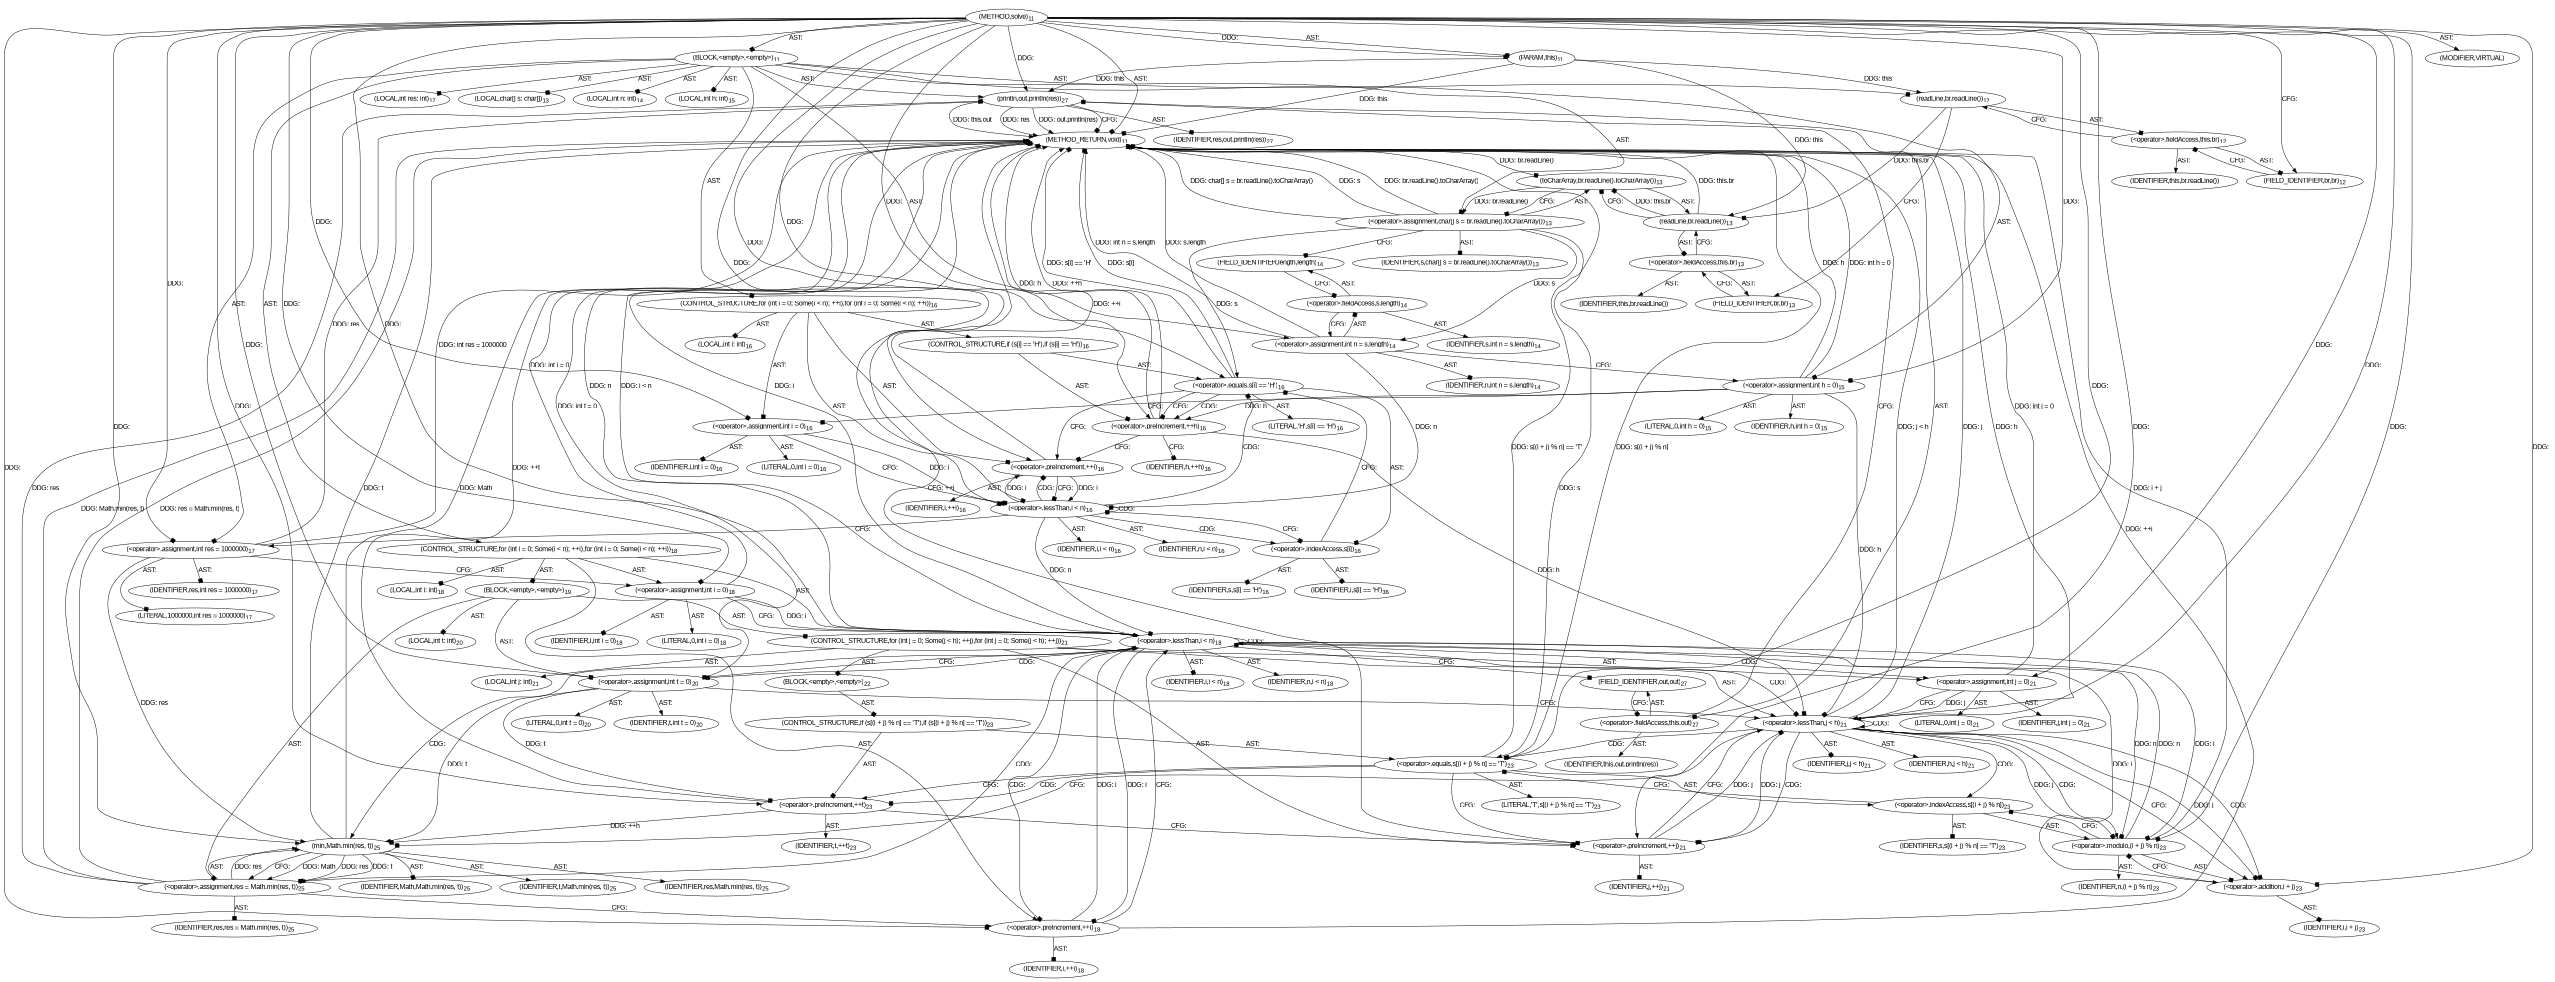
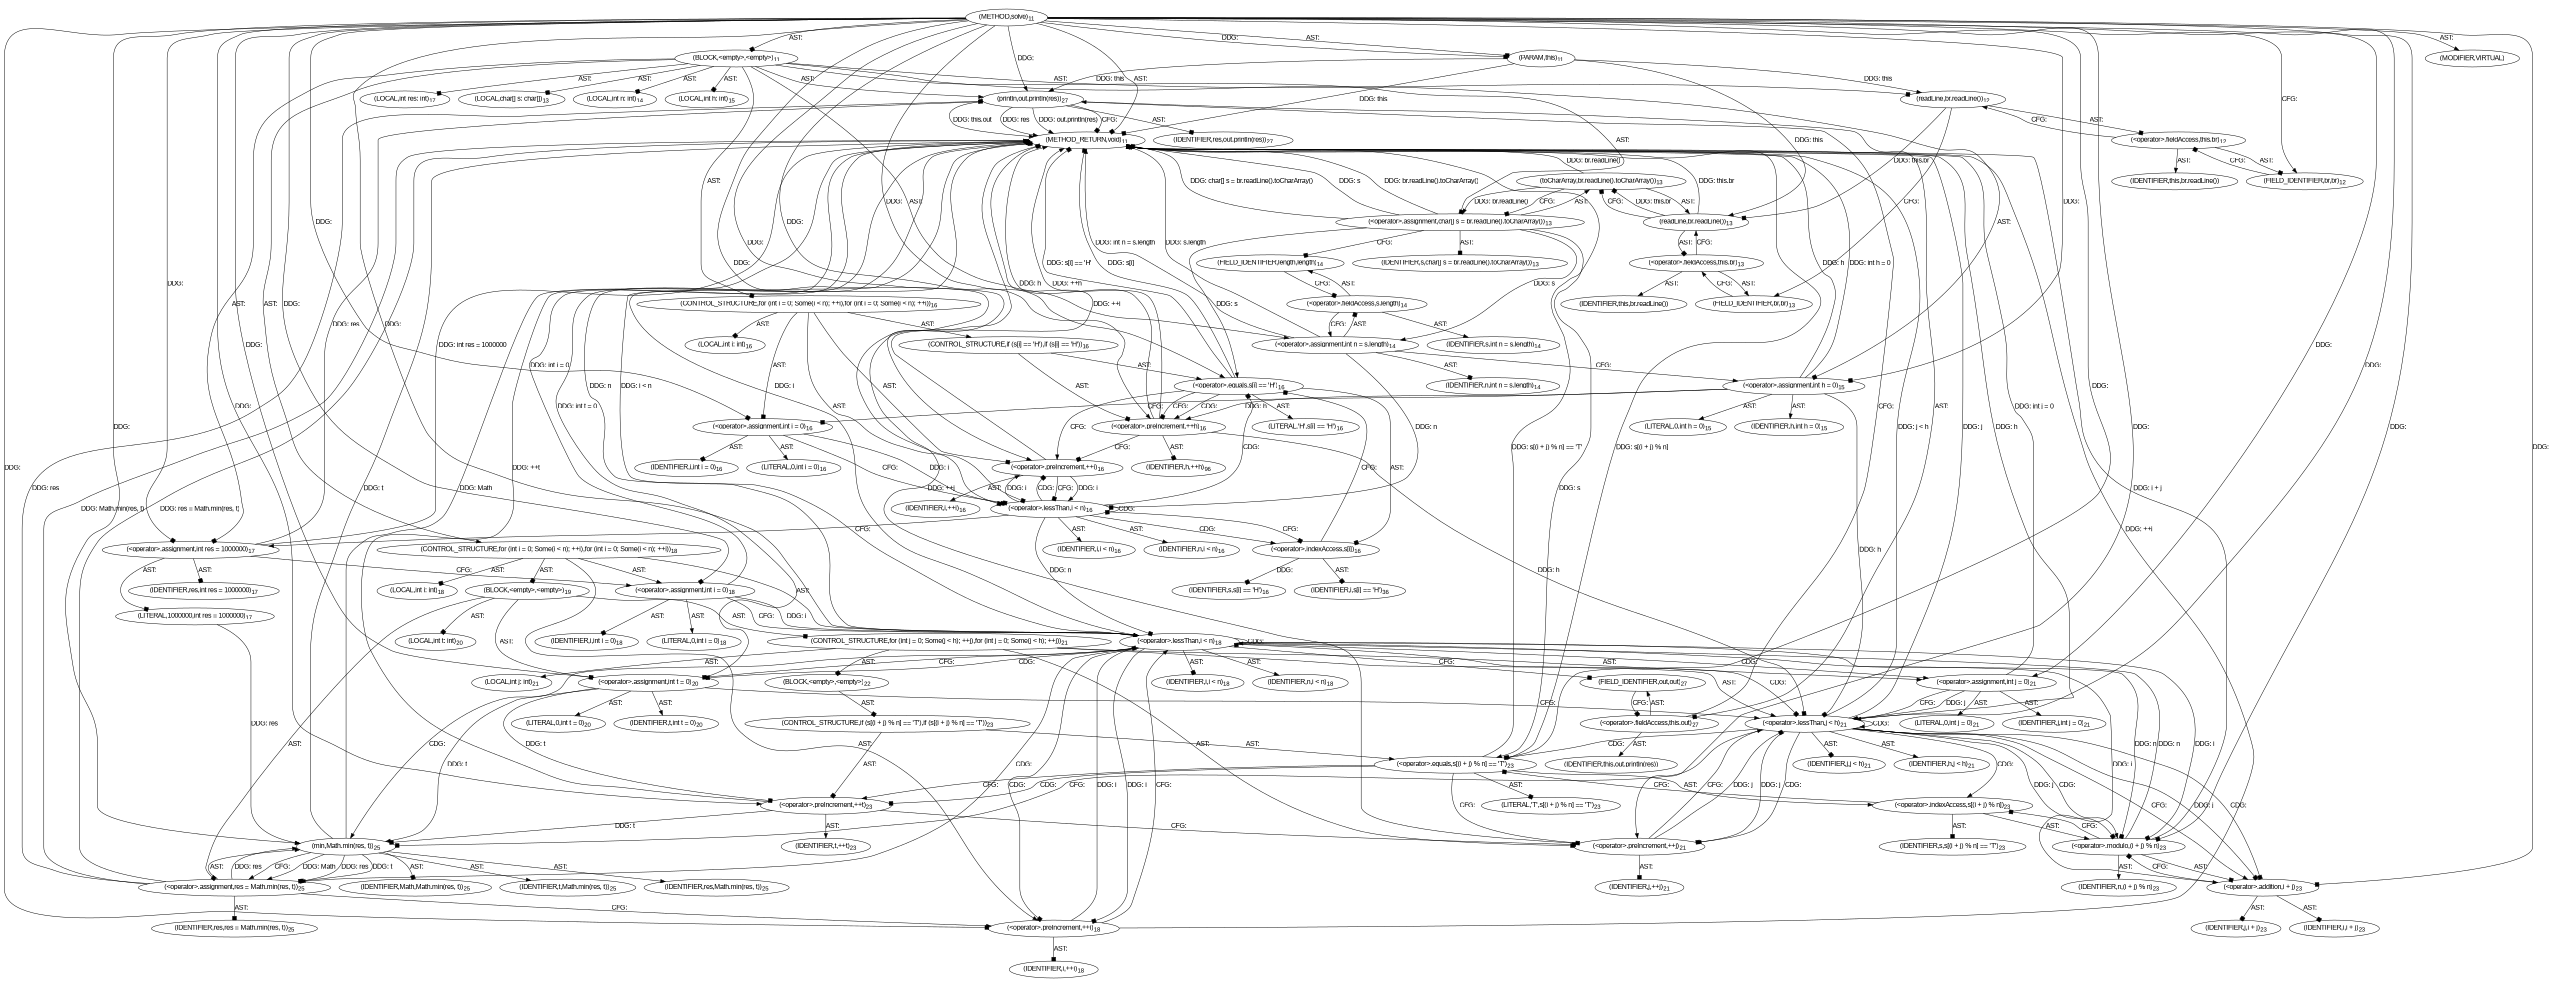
(1830, 135) -> (1830, 135)
(1332, 149) -> (1360, 149)
(1178, 448) -> (1178, 448)
(1208, 467) -> (1208, 467)
(941, 489) -> (941, 489)
(1286, 571) -> (1286, 571)
(150, 726) -> (251, 739)
(1501, 784) -> (1501, 784)
(625, 826) -> (625, 826)
none -> (2236, 929)
